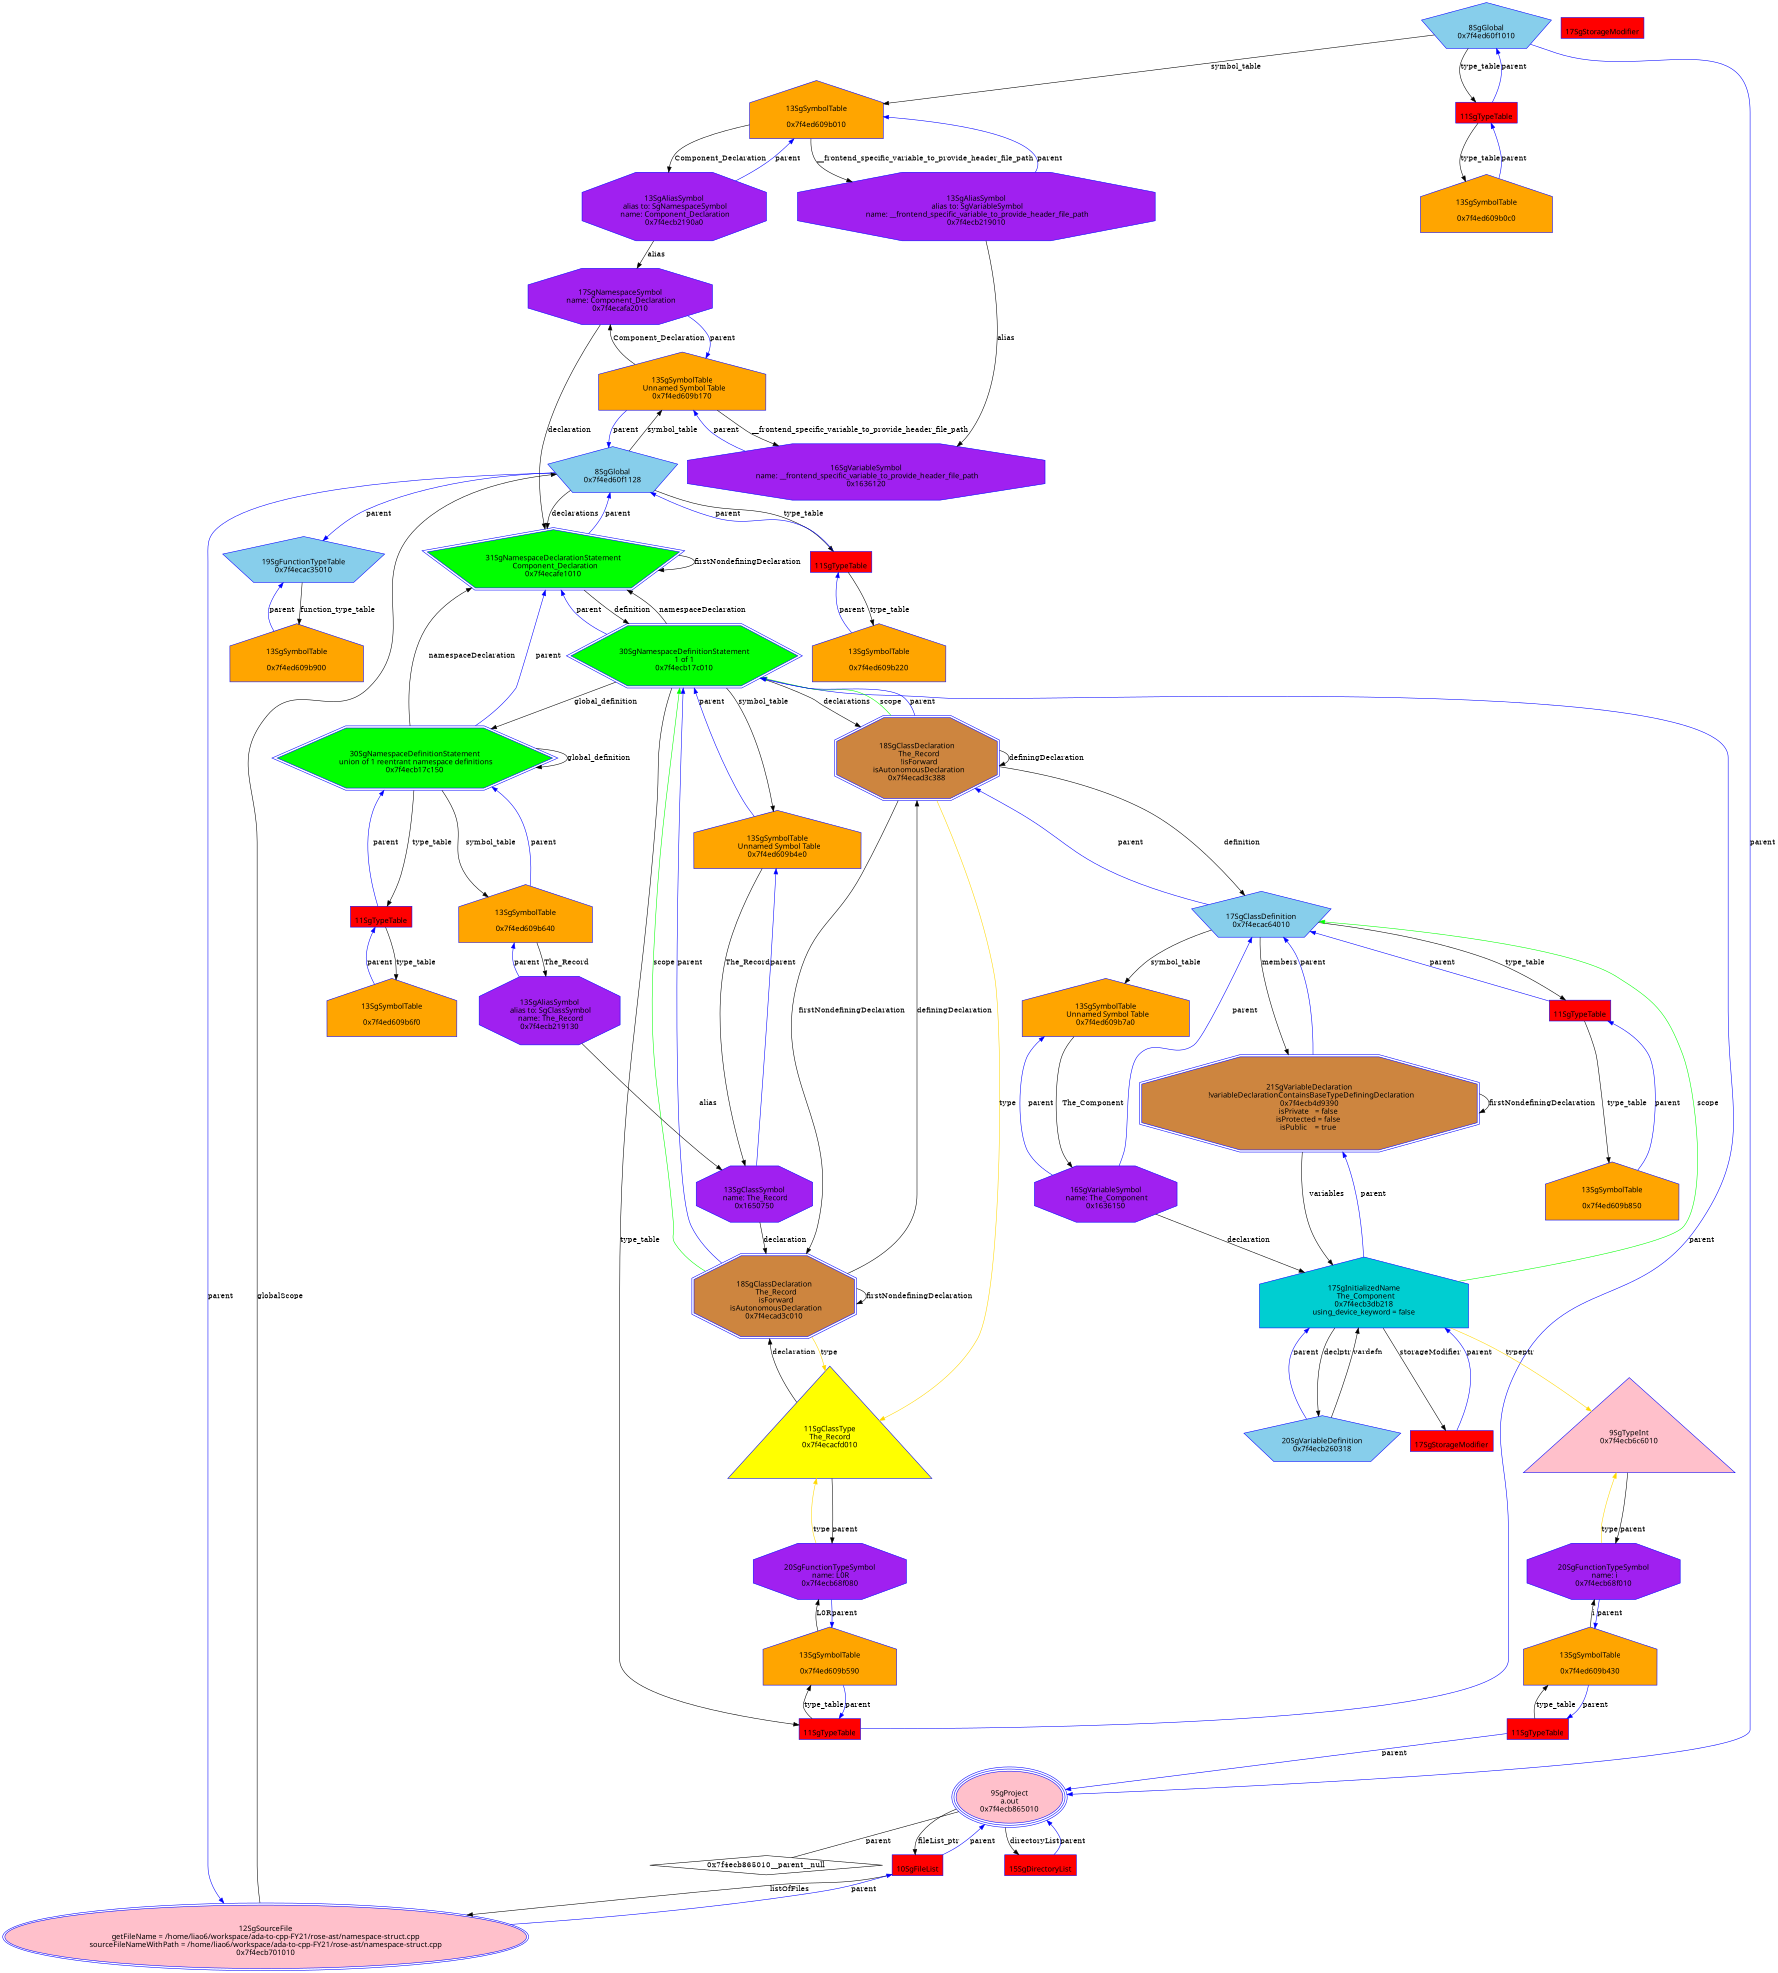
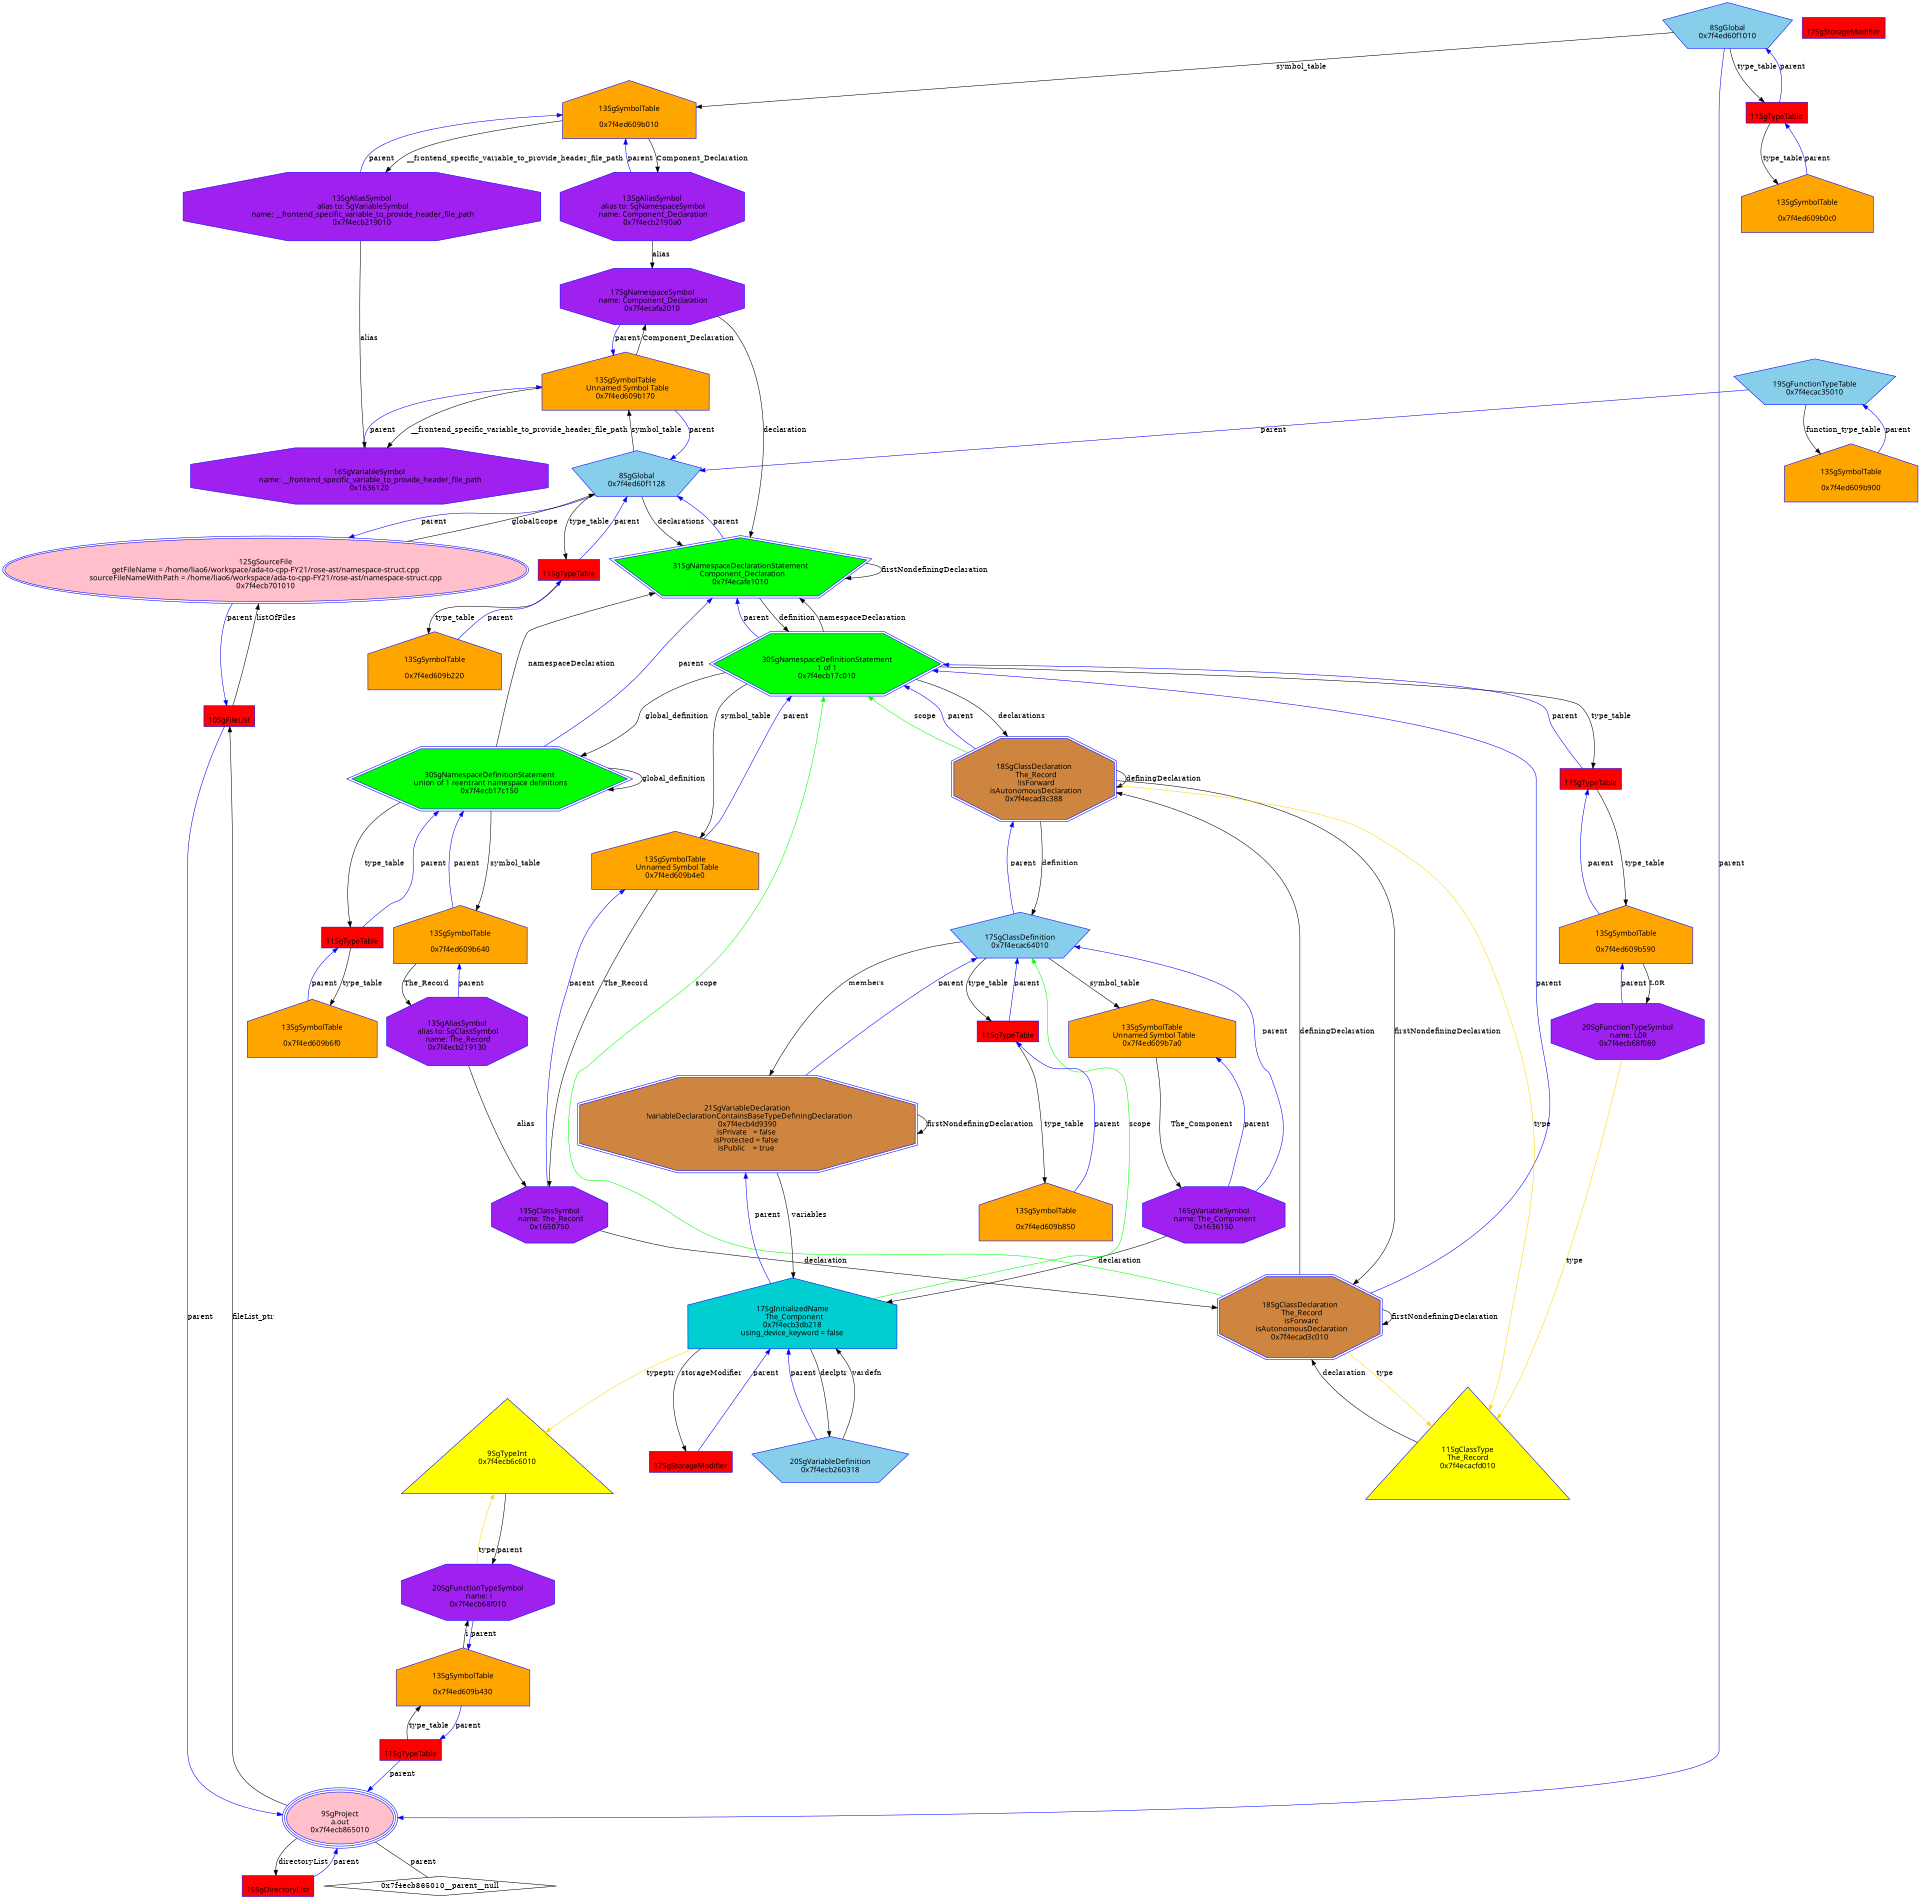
(435, 488) -> (1227, 430)
(1629, 1441) -> (507, 1462)
(833, 1508) -> none
